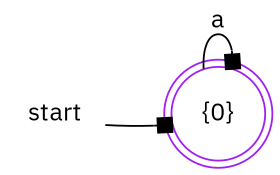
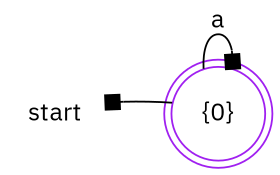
(130, 126) -> (148, 102)
